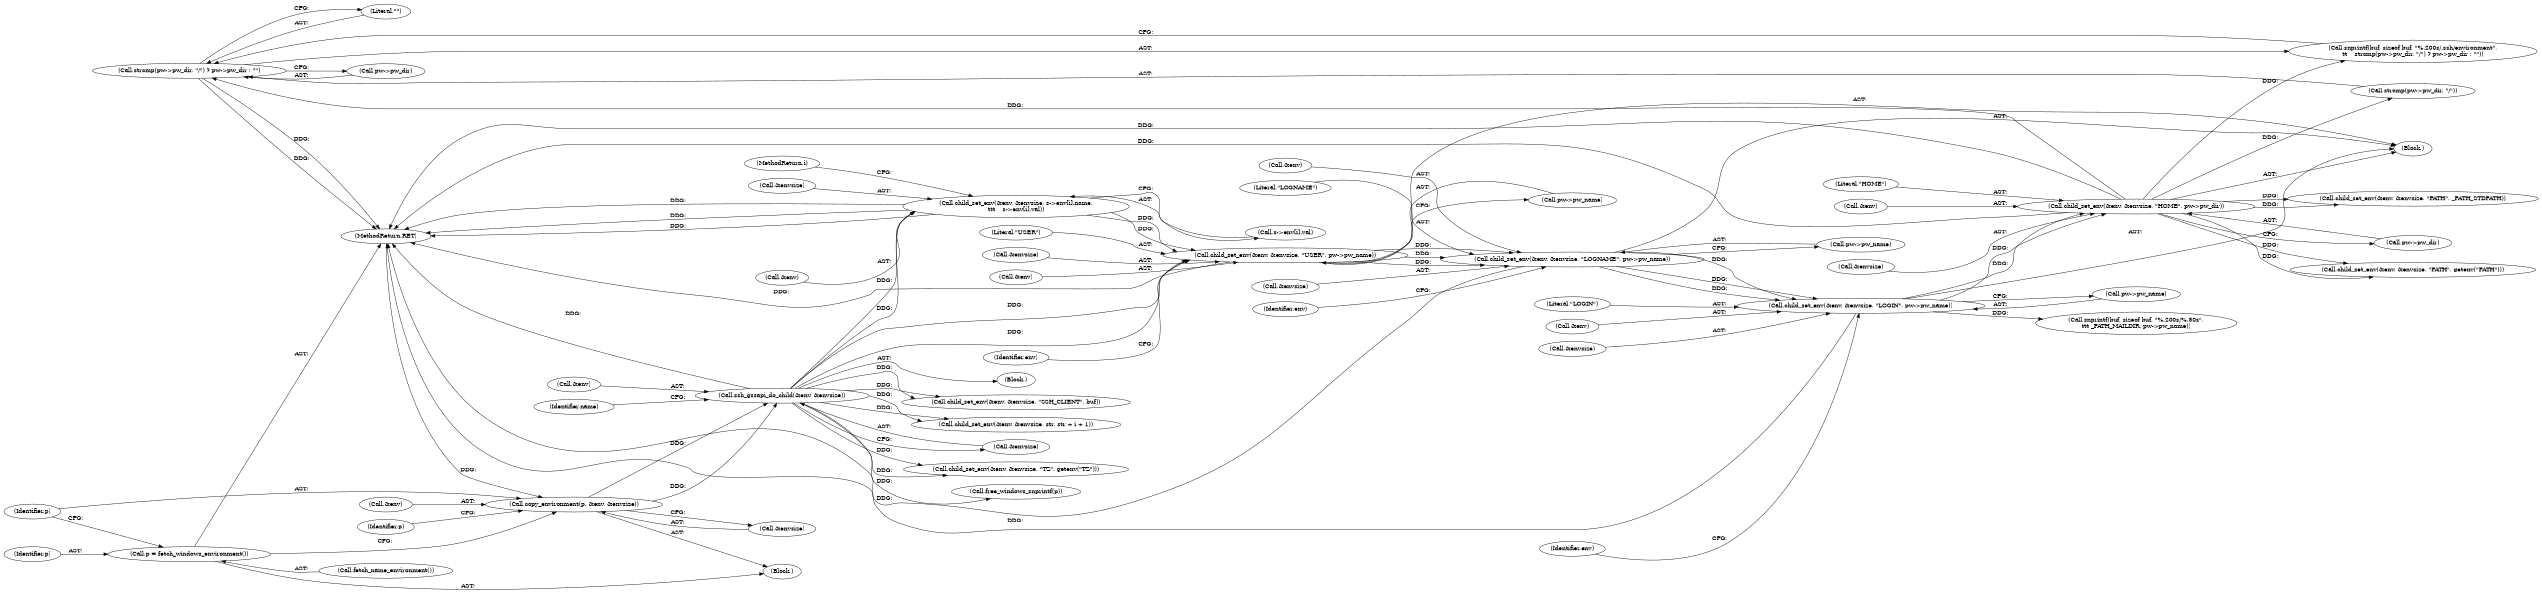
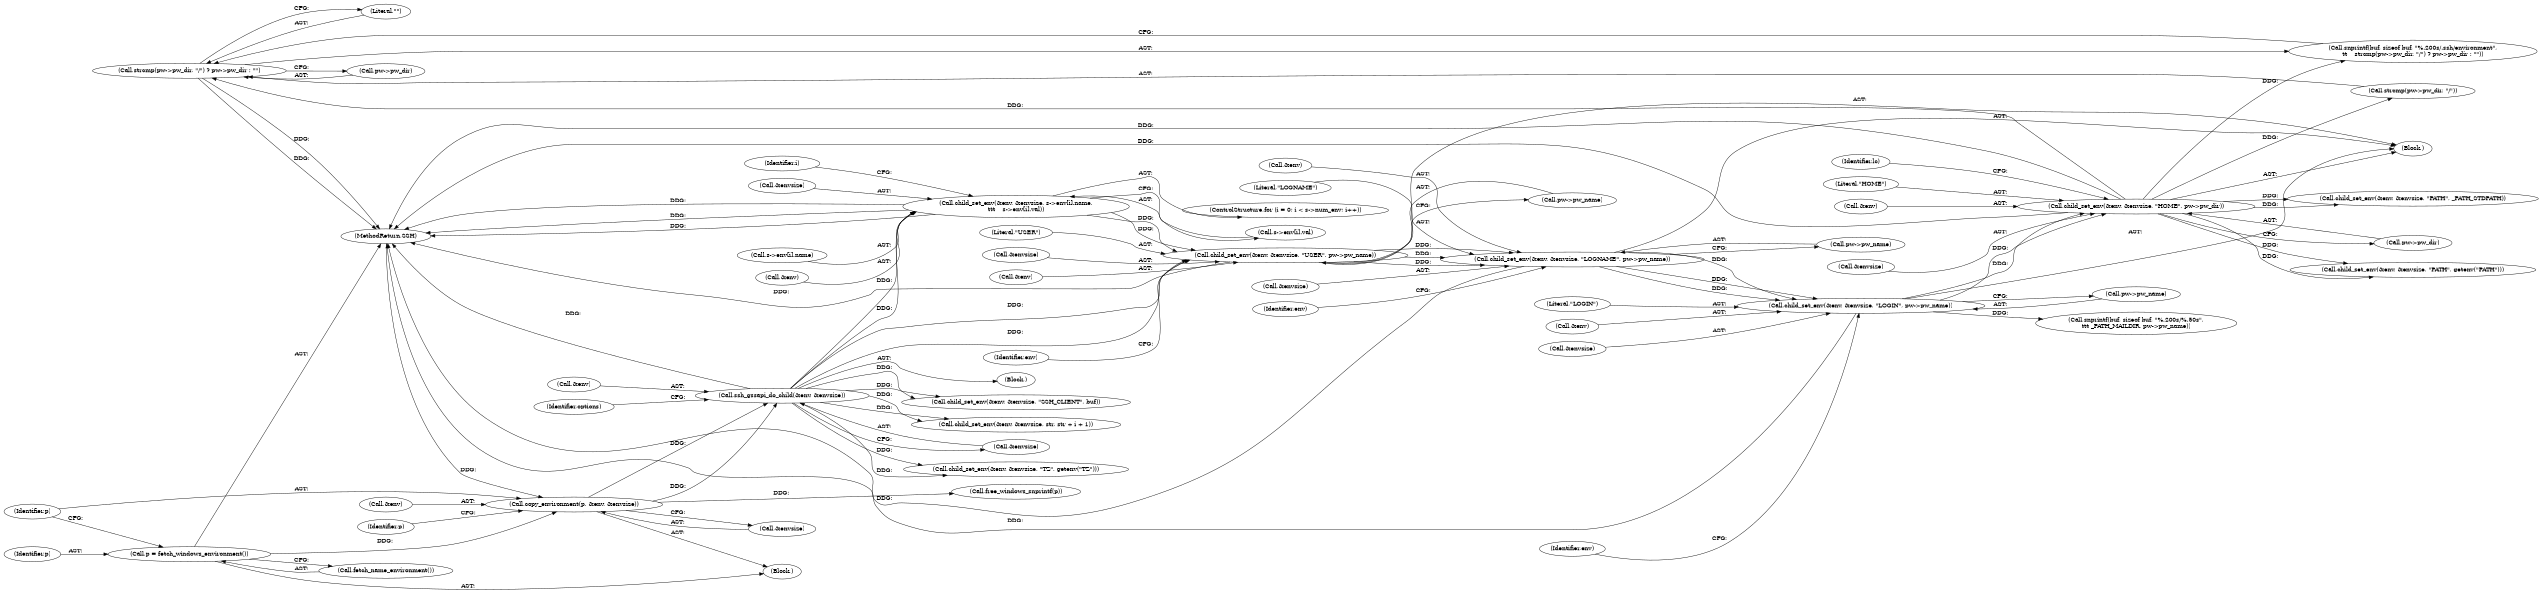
none -> (1861, 162)
(782, 163) -> (782, 163)
none -> (1285, 210)
(386, 236) -> (386, 236)
none -> (782, 255)
(574, 407) -> (574, 407)
(879, 486) -> (804, 498)
(386, 541) -> (386, 541)
none -> (289, 563)
